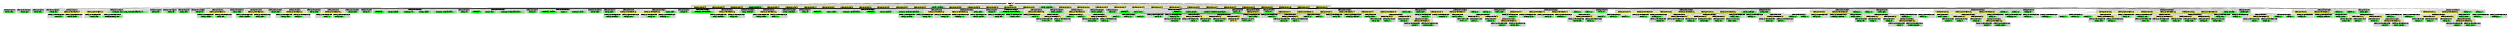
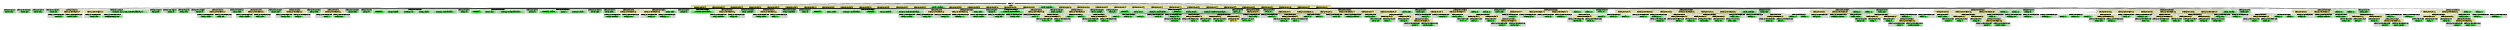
(755, 7) -> (755, 7)
none -> (1158, 12)
(1584, 17) -> (1584, 17)
